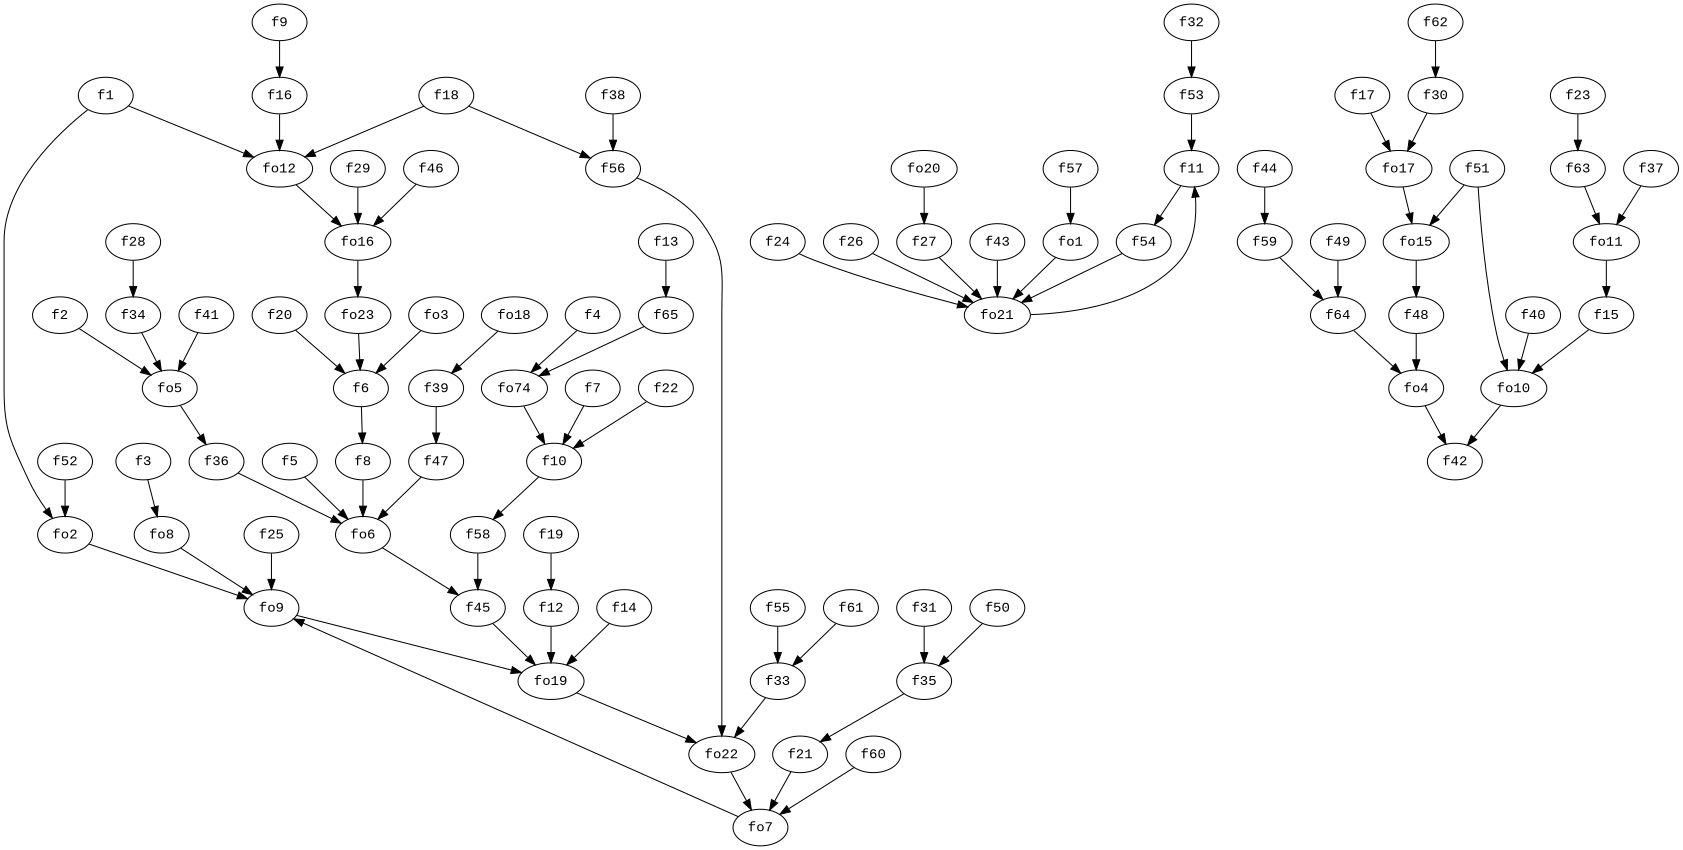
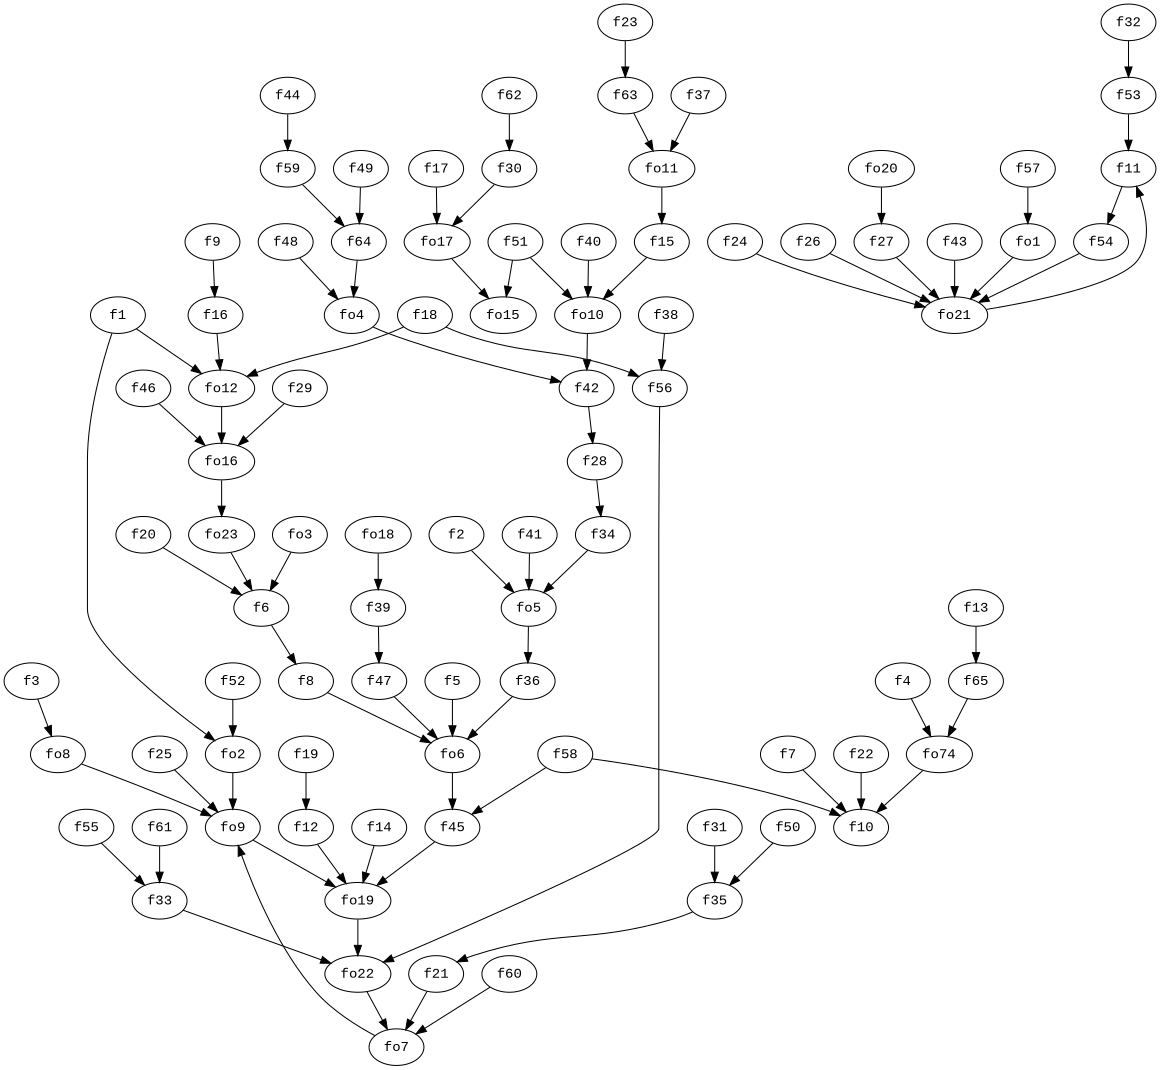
(1416, 274) -> none
none -> (590, 420)
(520, 495) -> (712, 780)
